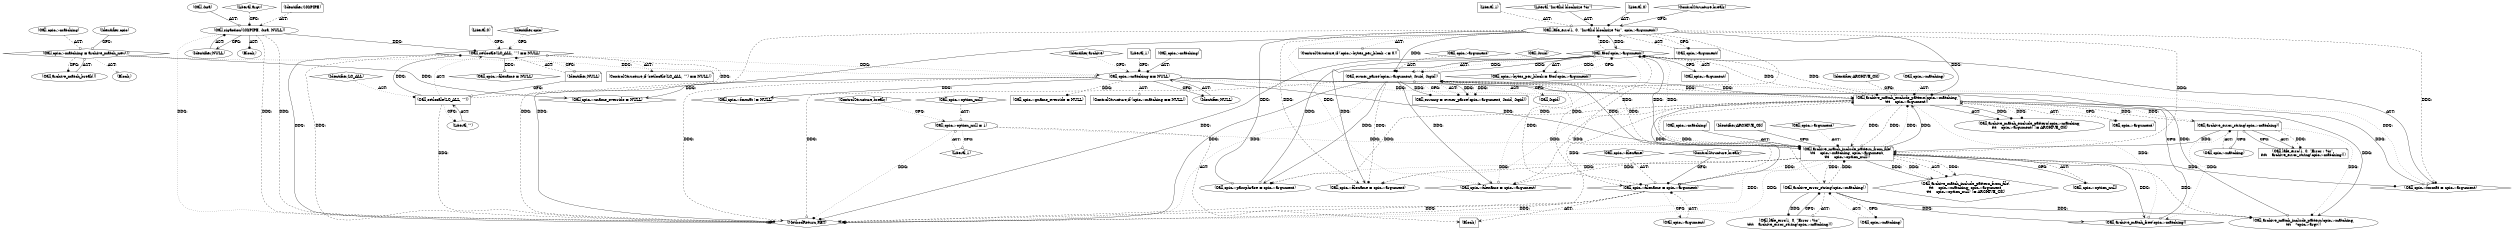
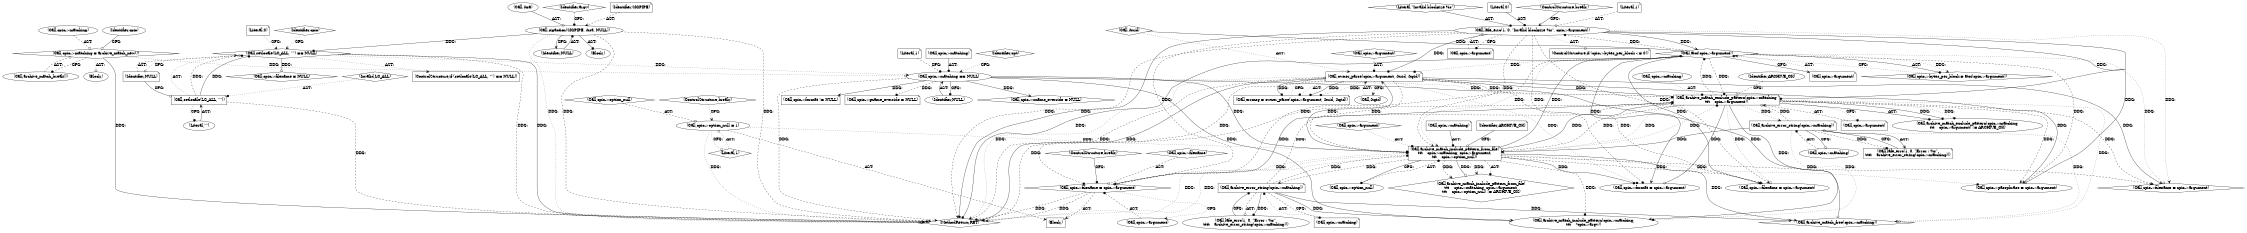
(249, 7) -> (574, 7)
(1086, 54) -> (1005, 54)
(1396, 63) -> (1969, 62)
(1517, 65) -> (1414, 43)
(81, 67) -> (55, 62)
(349, 68) -> (451, 212)
(346, 77) -> (375, 77)
(1950, 91) -> (1515, 113)
(745, 100) -> (811, 100)
(1139, 100) -> none
(2391, 112) -> (1596, 112)
(2172, 140) -> (1756, 140)
(2441, 188) -> (1650, 188)
